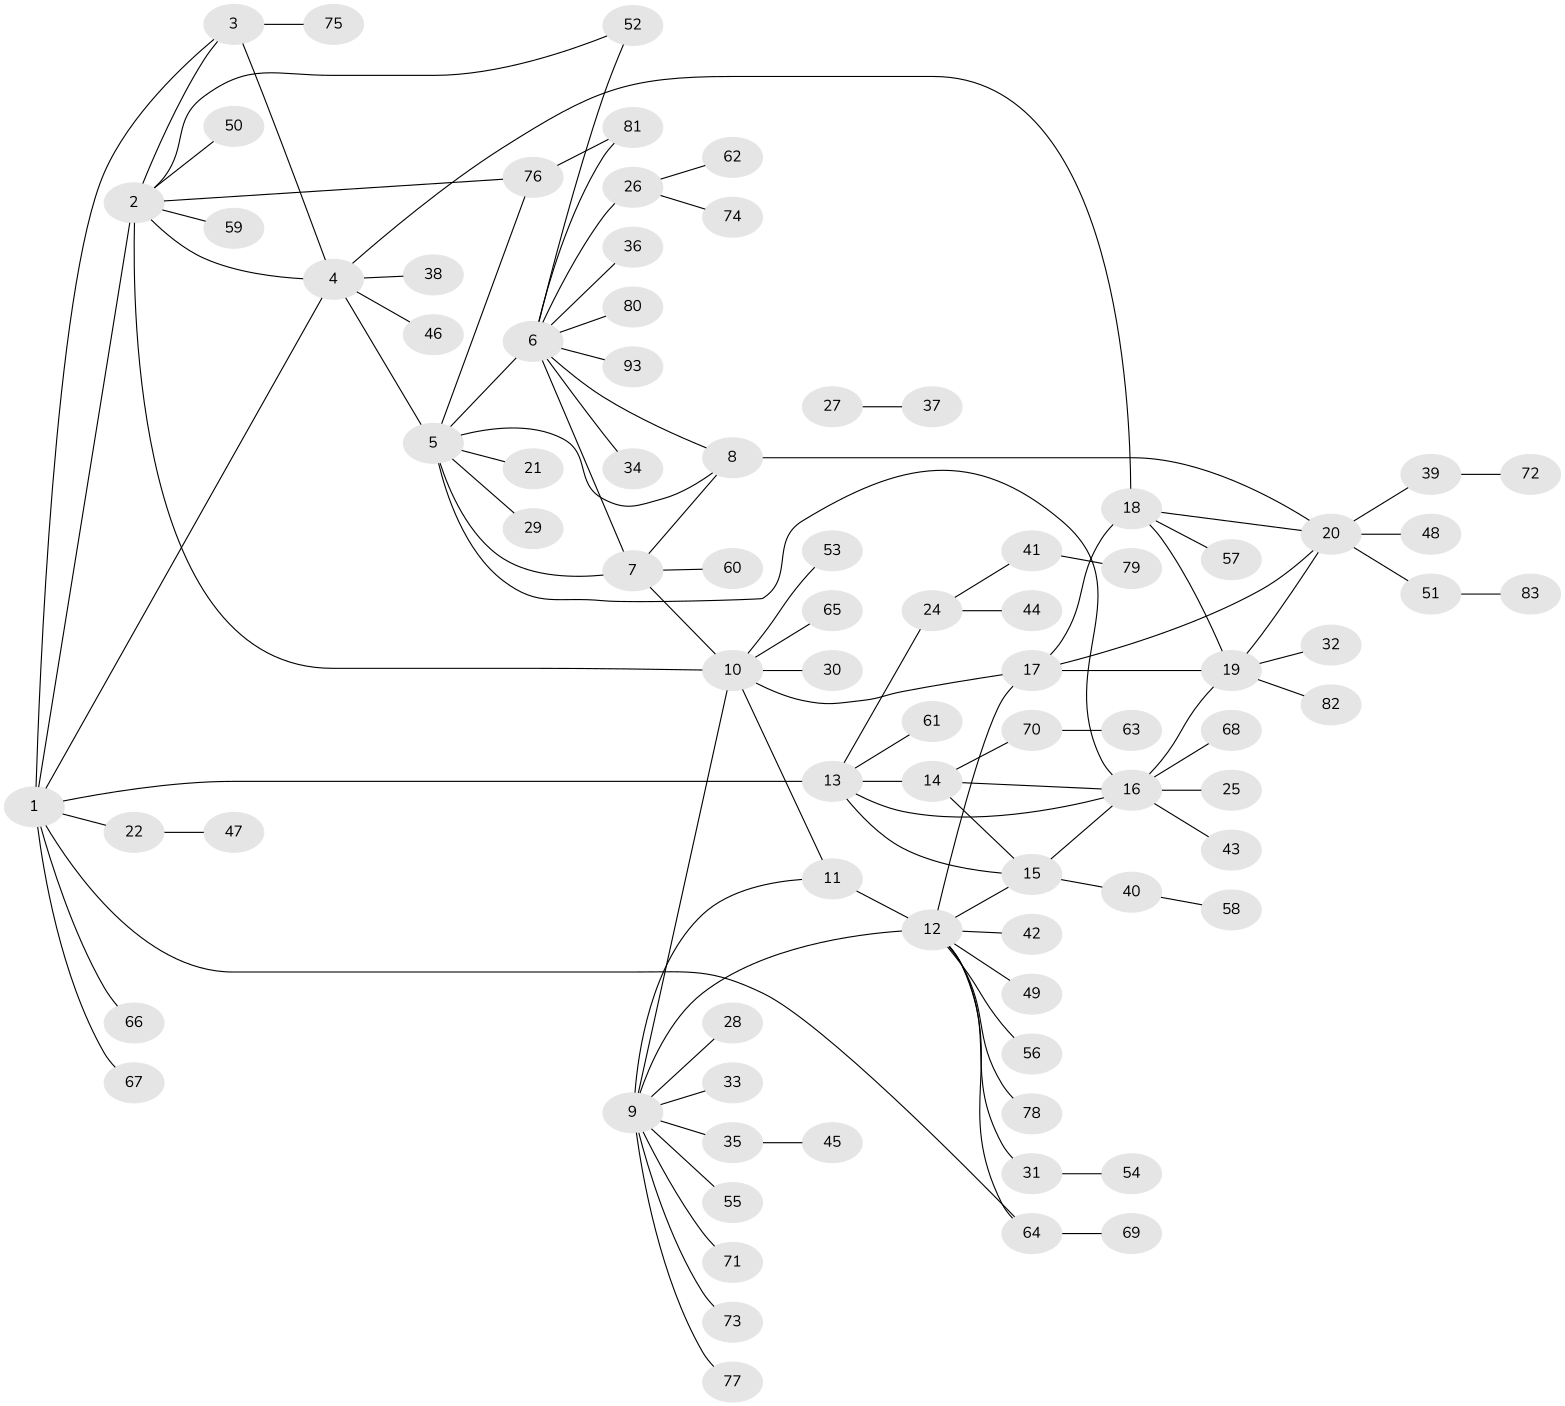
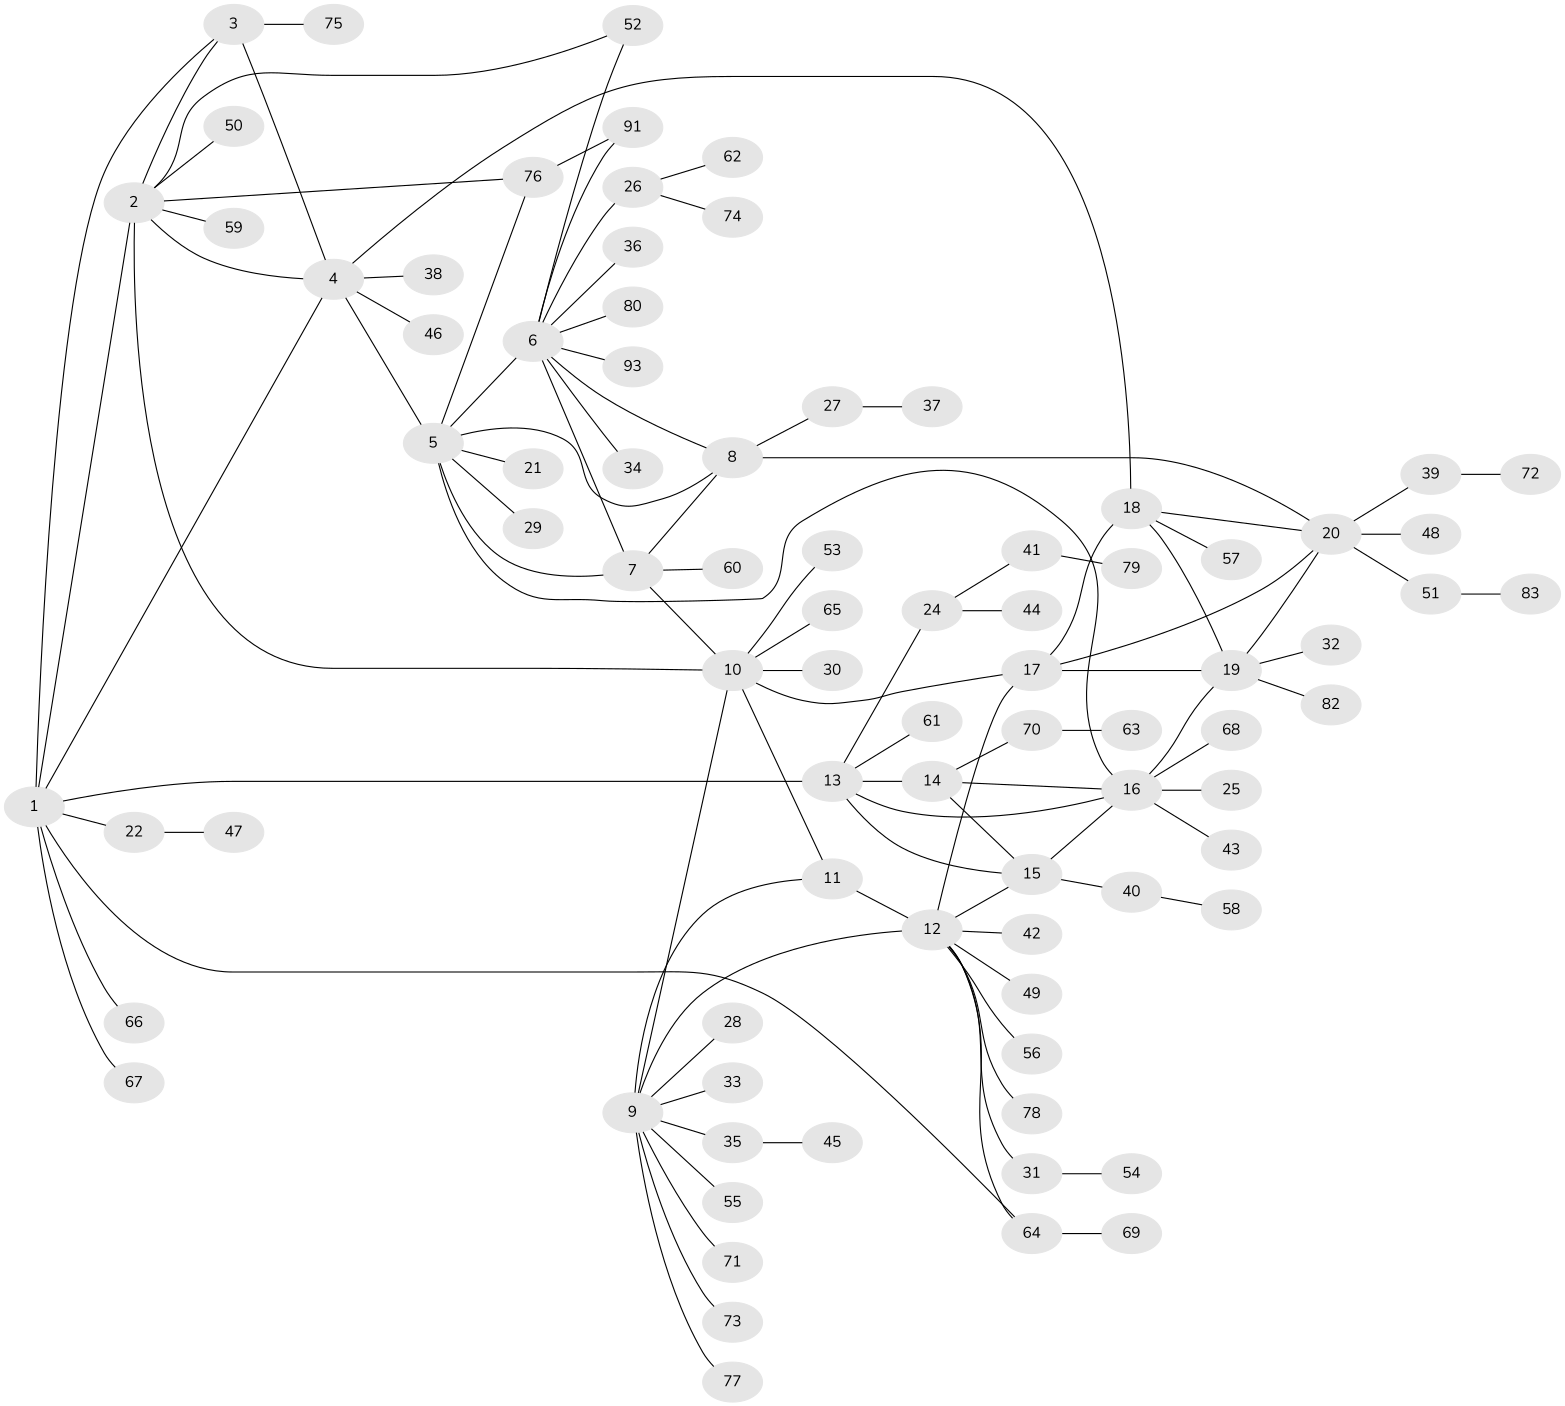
(633, 127) -> (633, 127)
none -> (783, 432)
